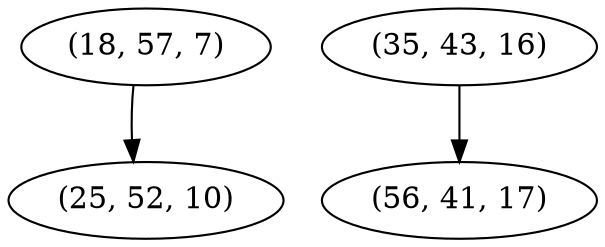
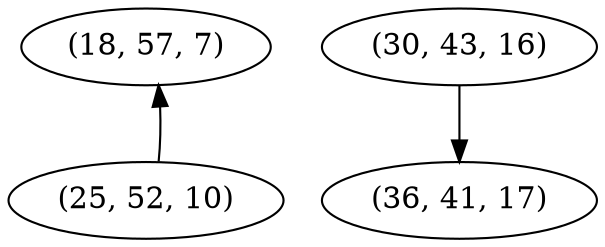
(459, 47) -> (459, 47)
(132, 113) -> (160, 134)
(459, 200) -> (459, 200)
